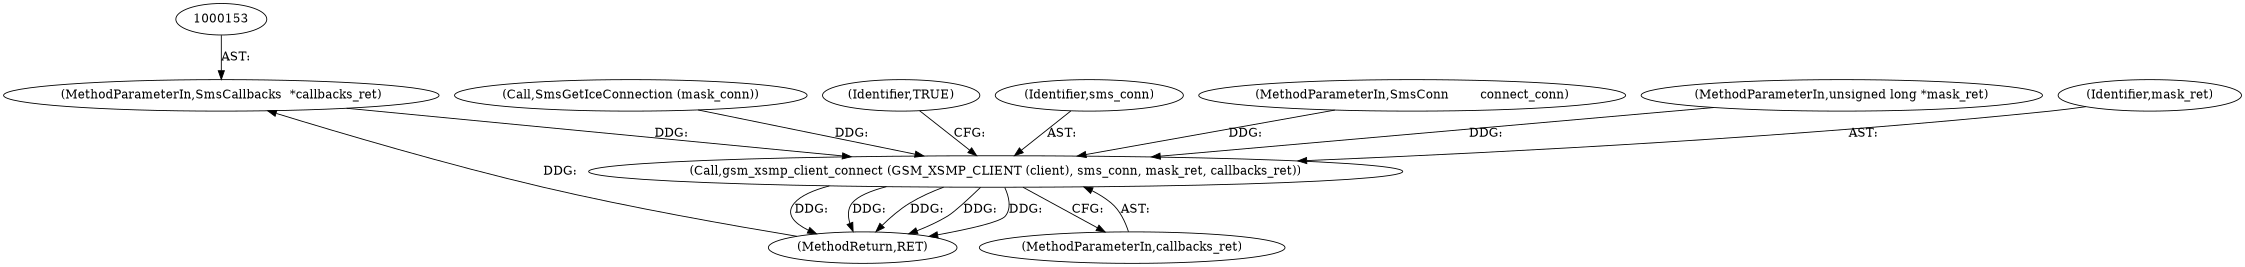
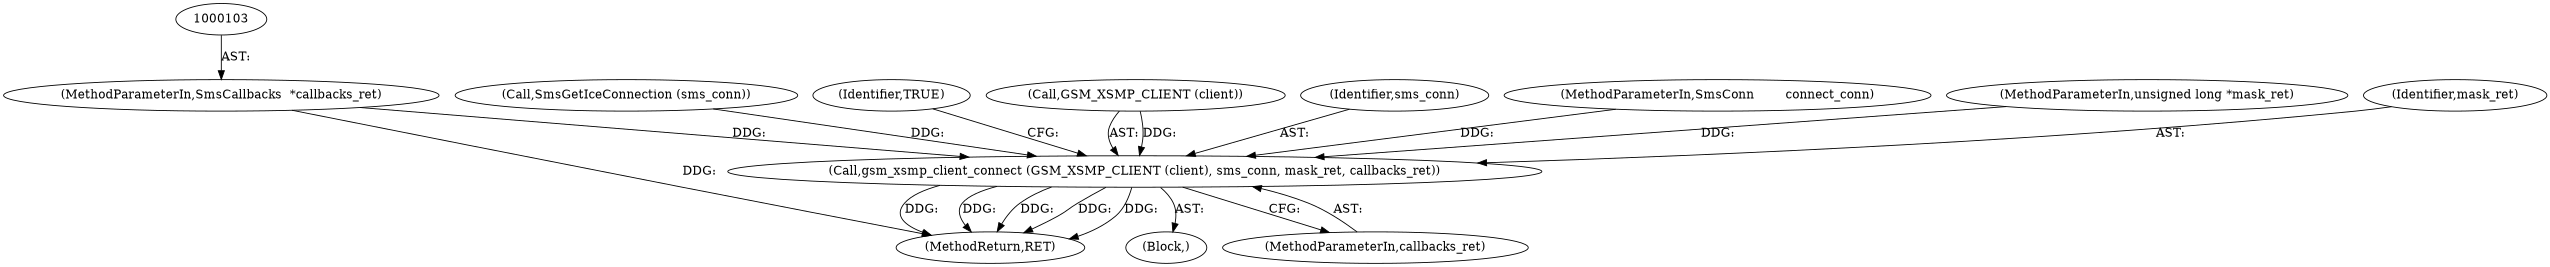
(221, 19) -> (221, 19)
(631, 95) -> (626, 95)
none -> (1136, 95)
(534, 185) -> (607, 172)
none -> (1166, 248)
